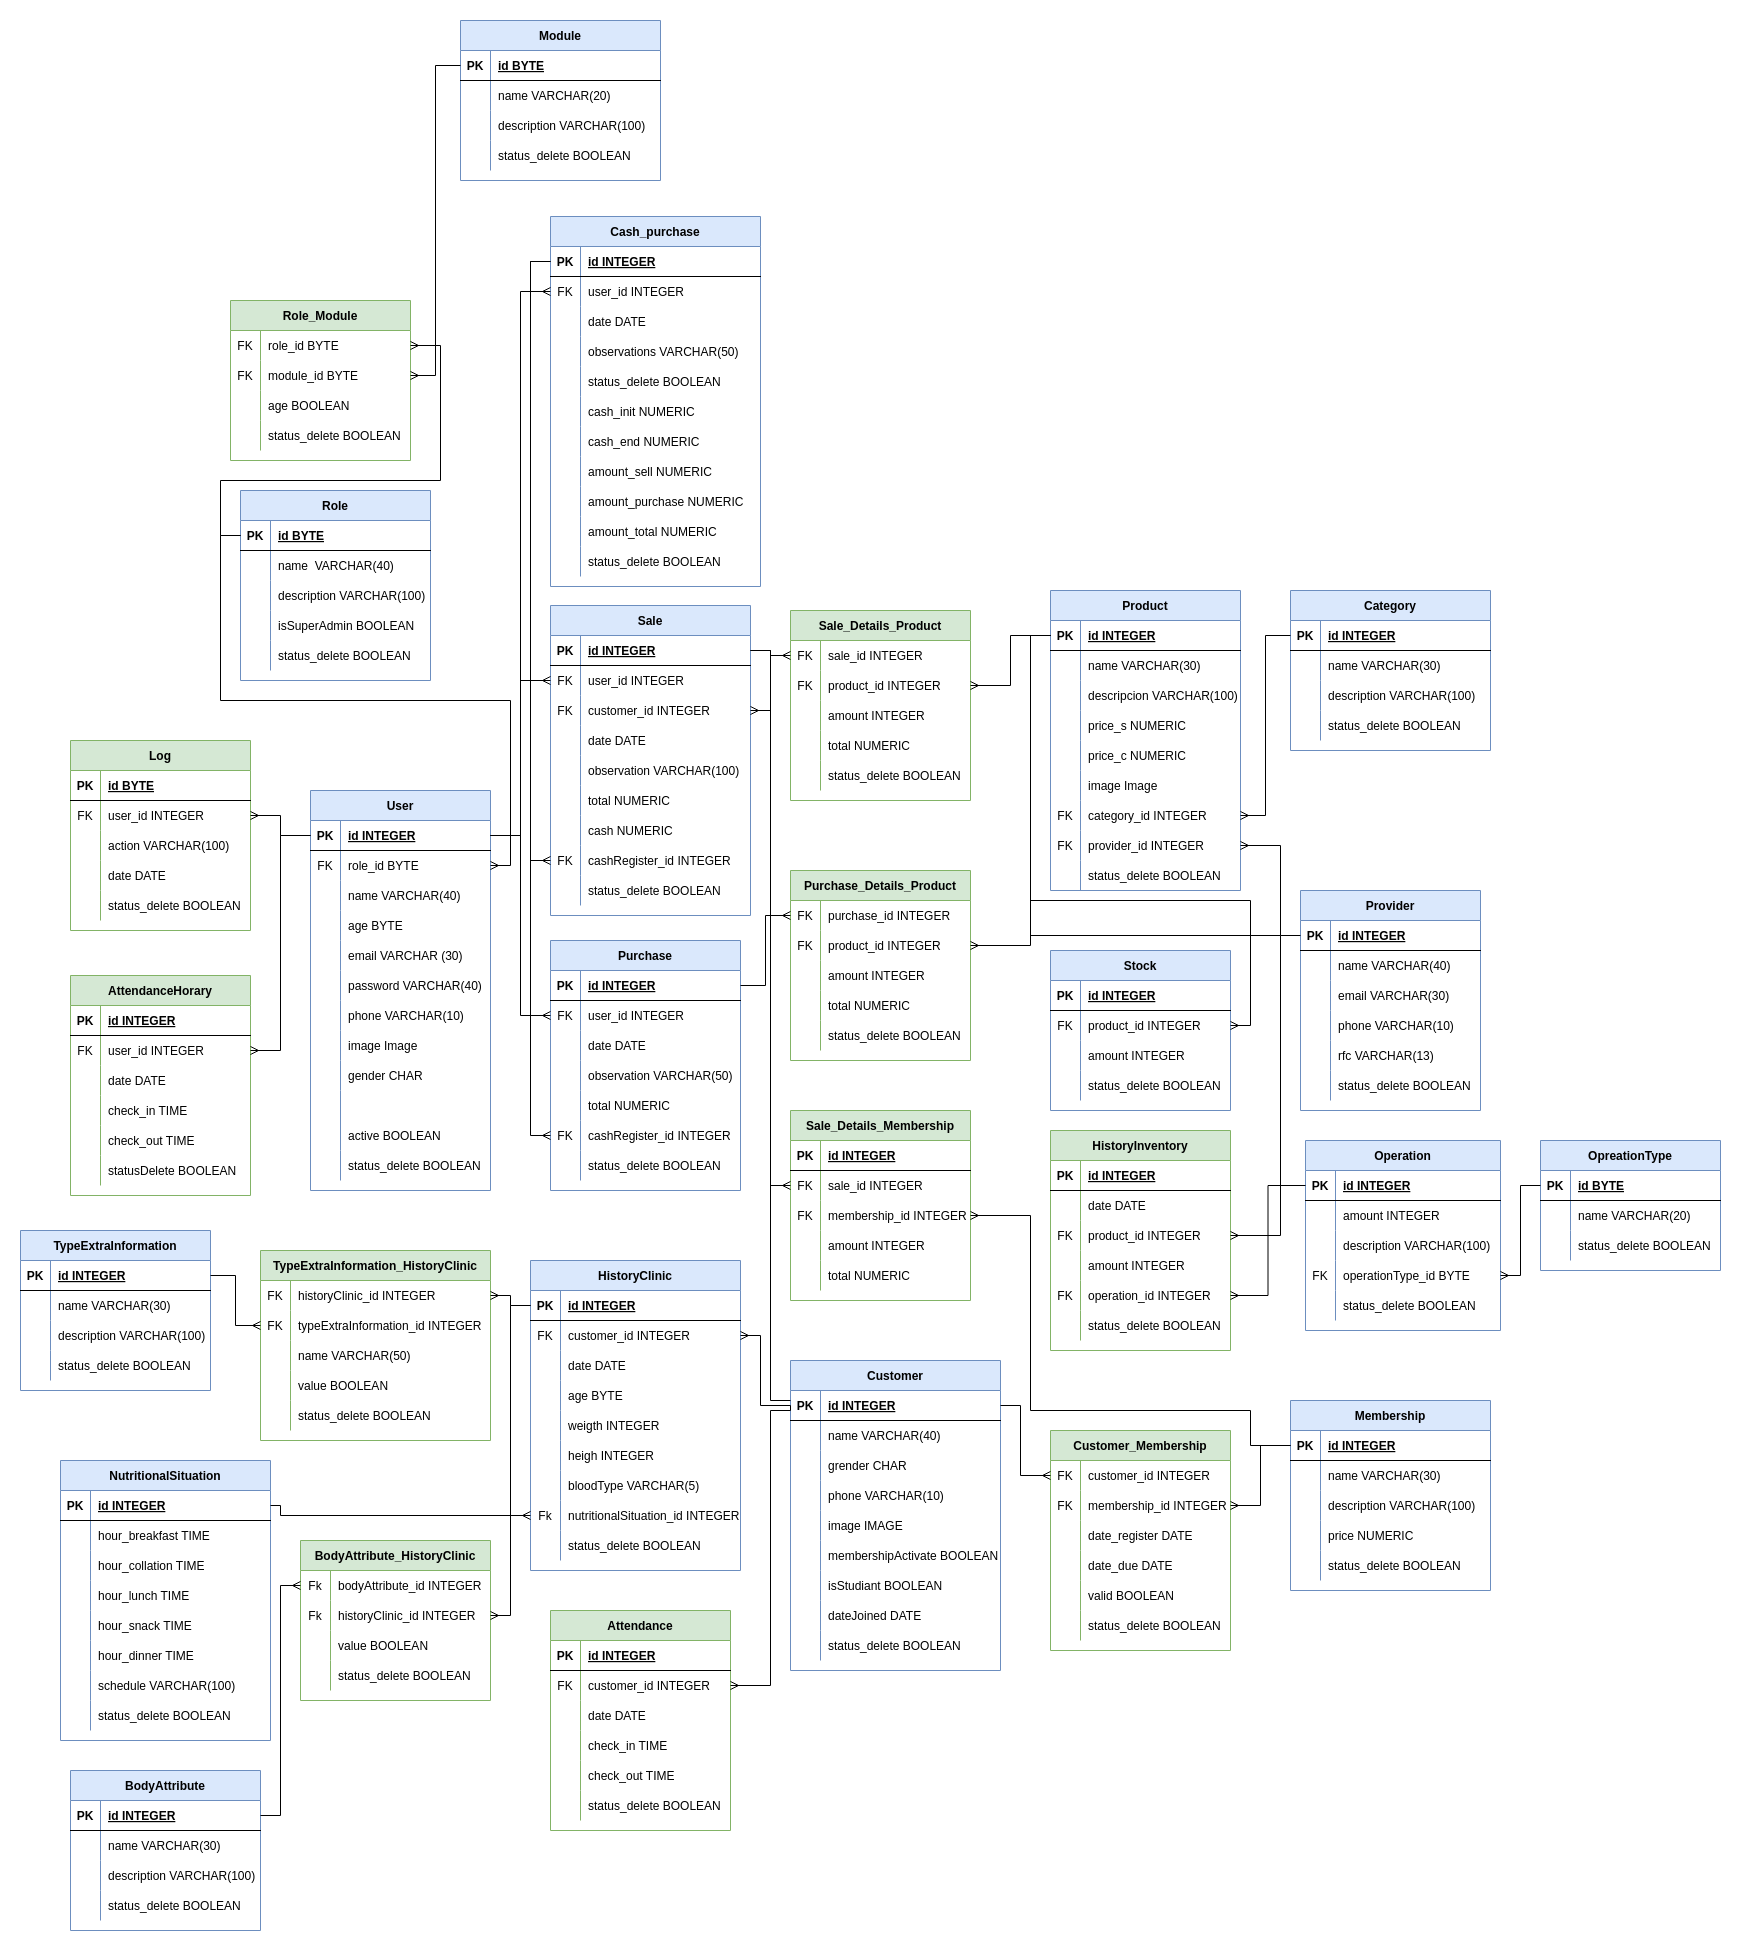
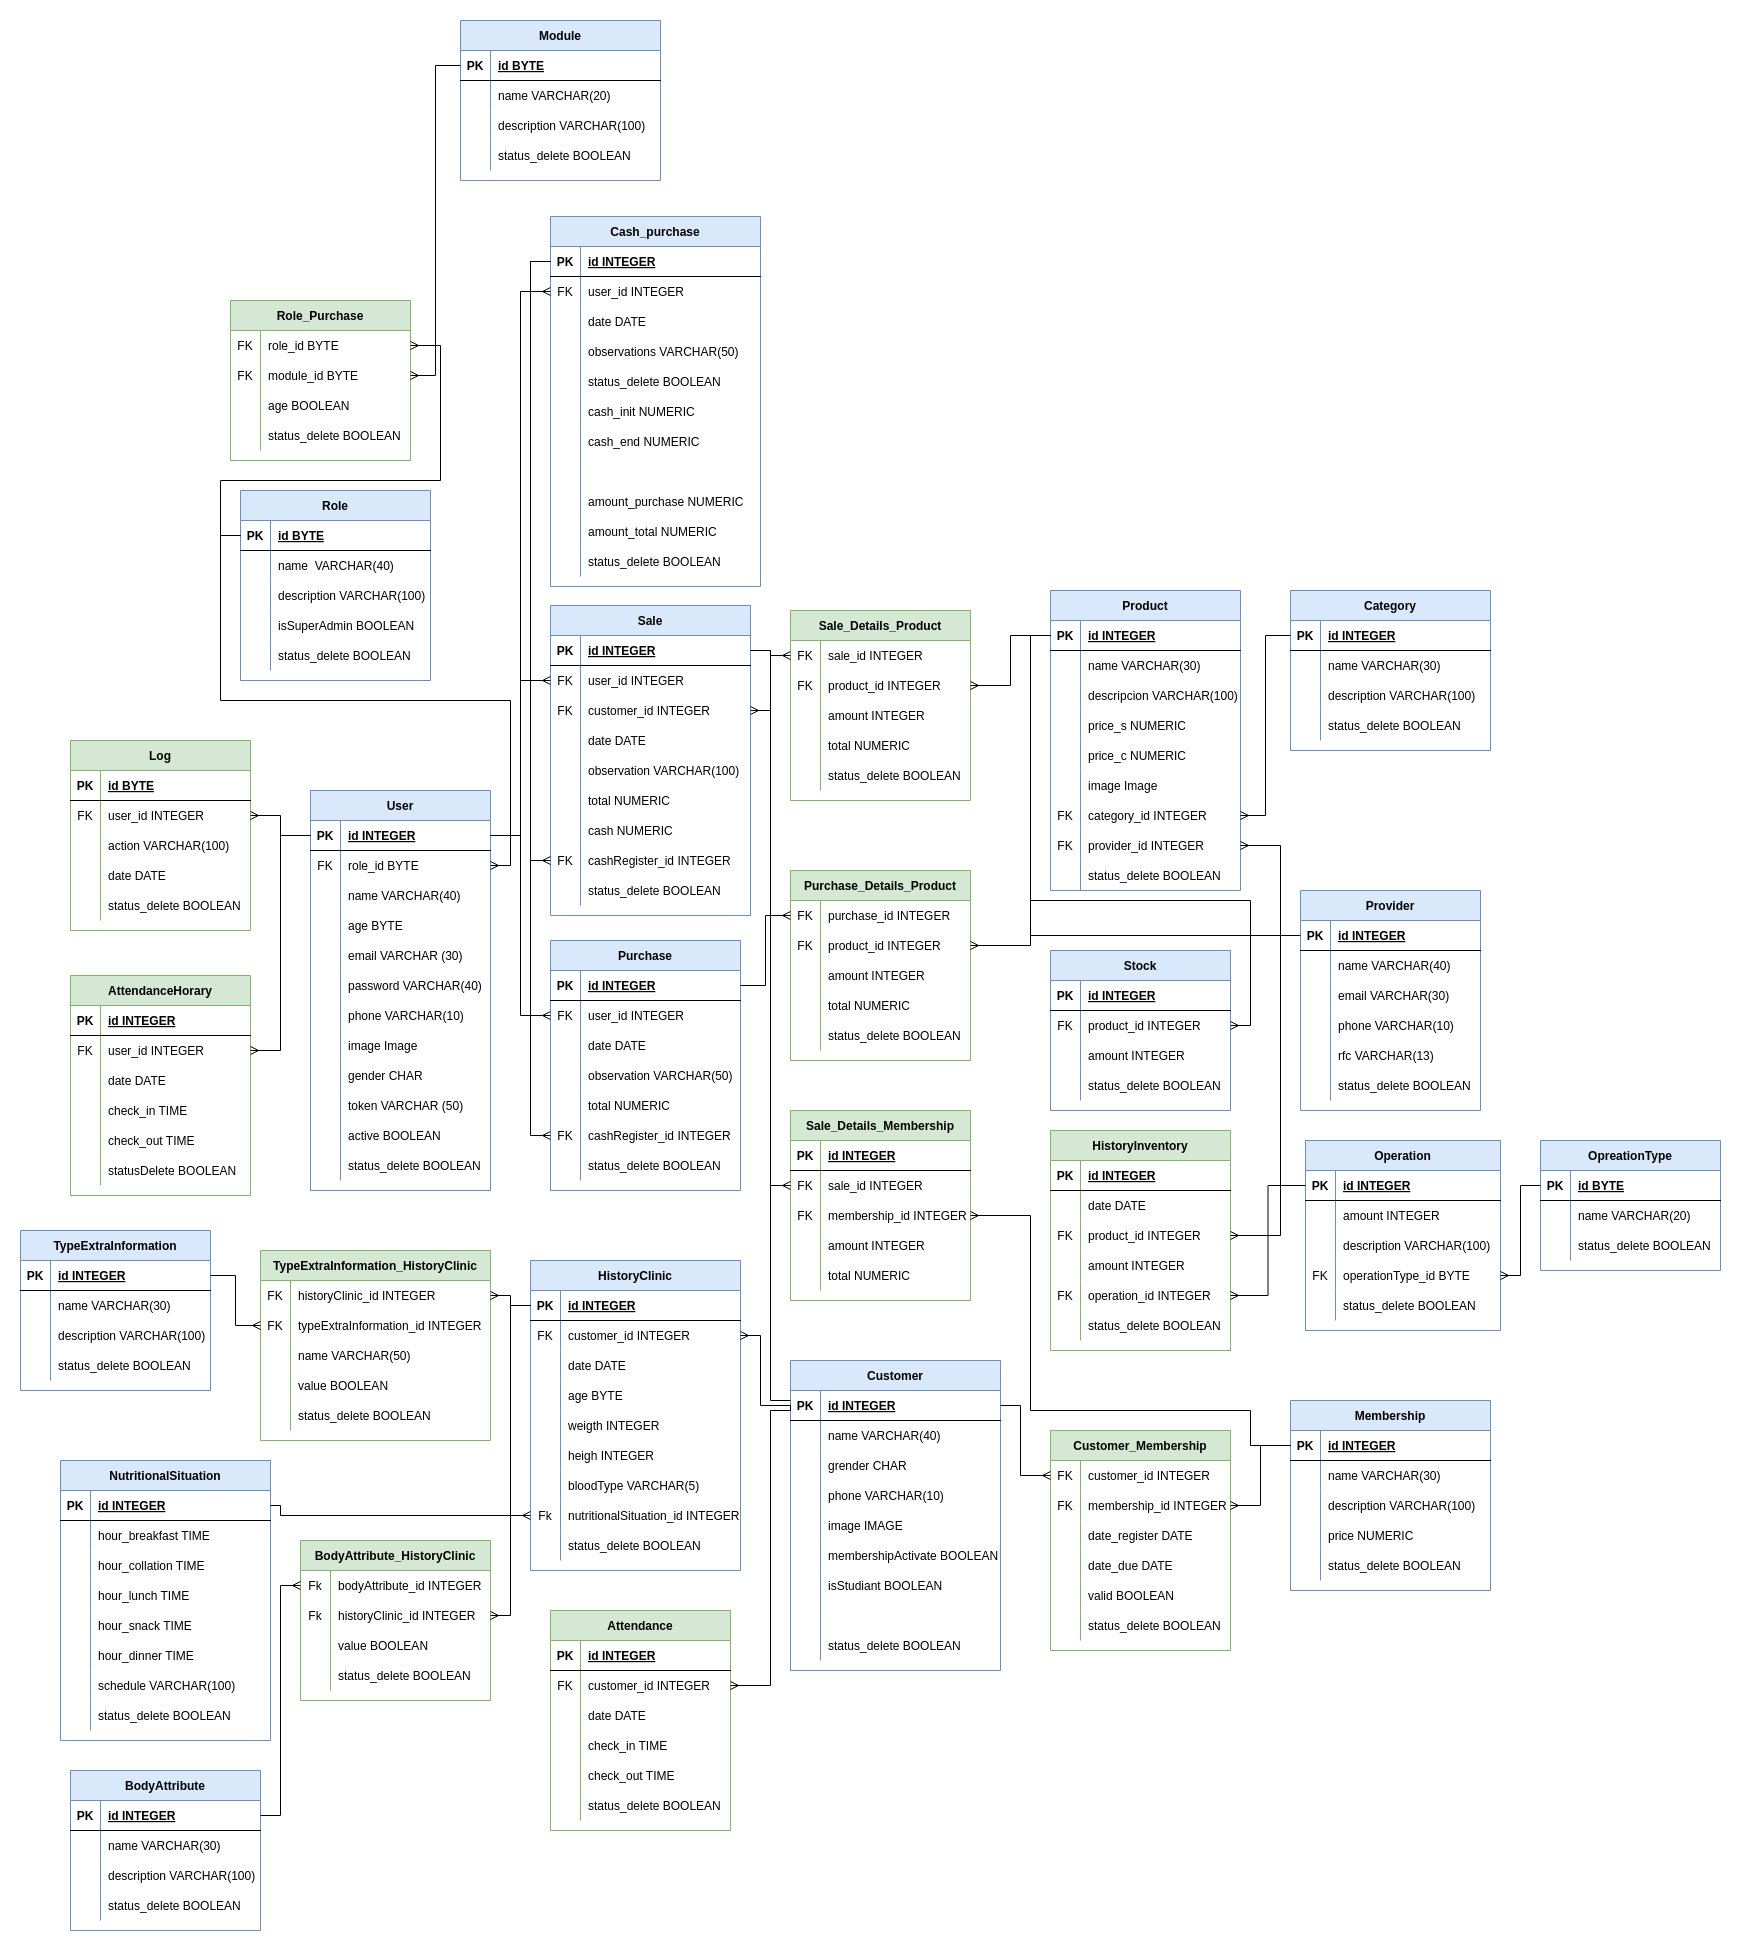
(320, 316) -> (320, 316)
(671, 472) -> none
none -> (416, 1106)
(911, 1616) -> none
